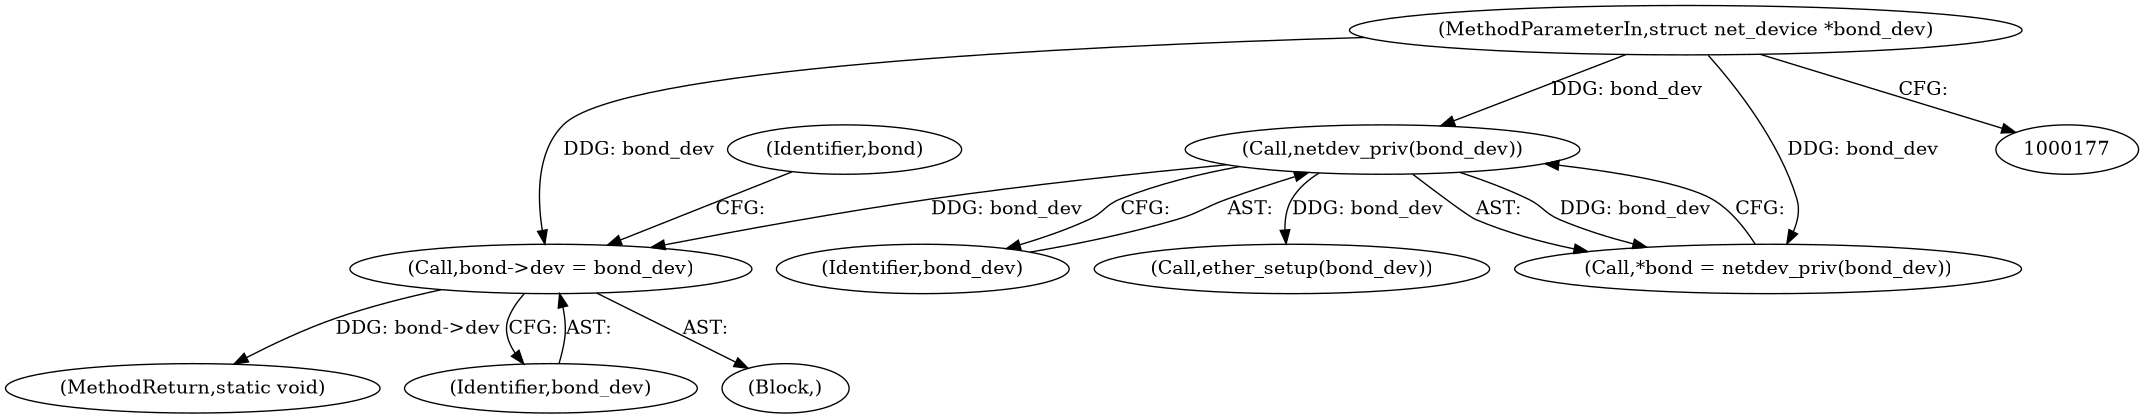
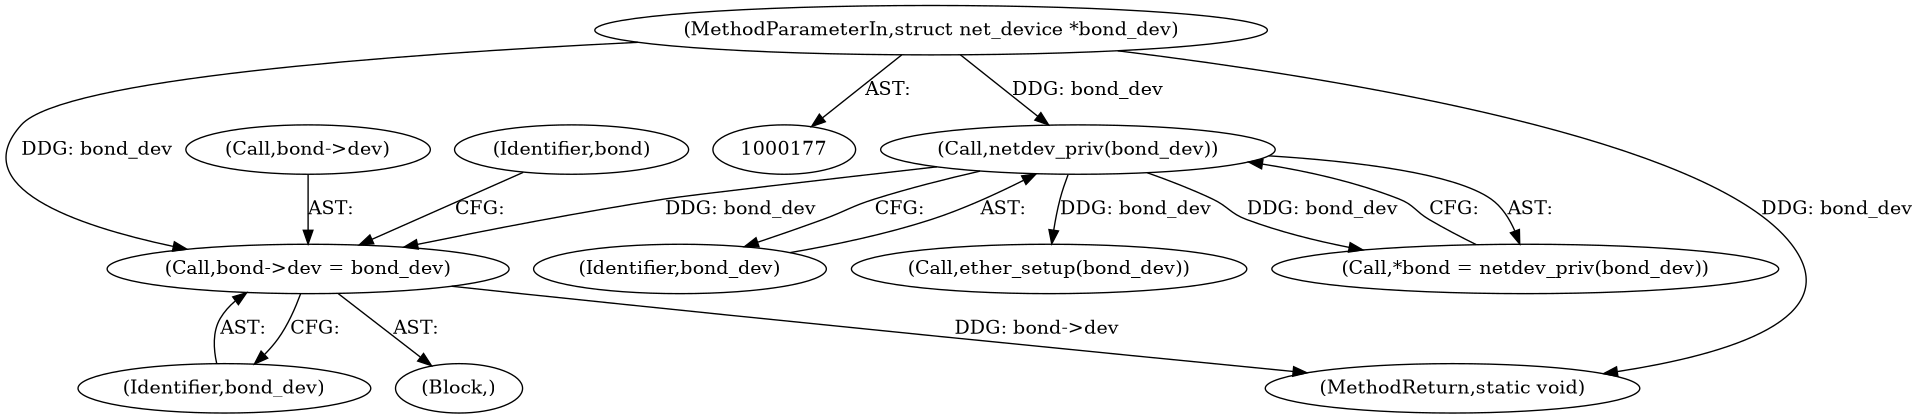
(1927, 90) -> (891, 90)
(1769, 137) -> (1594, 142)
none -> (308, 150)
